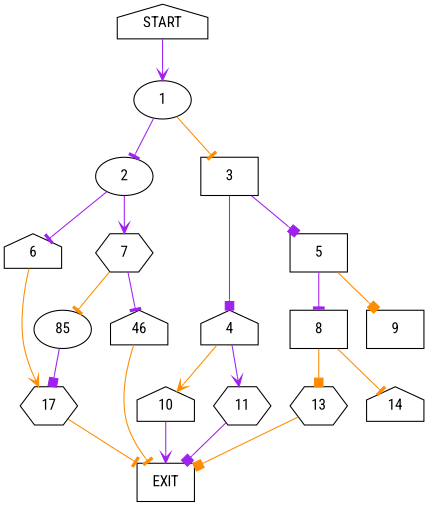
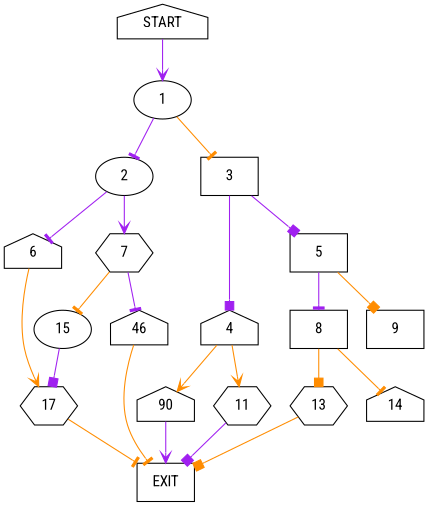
(63, 329) -> (63, 329)
(235, 361) -> (235, 361)
(166, 406) -> (166, 406)
